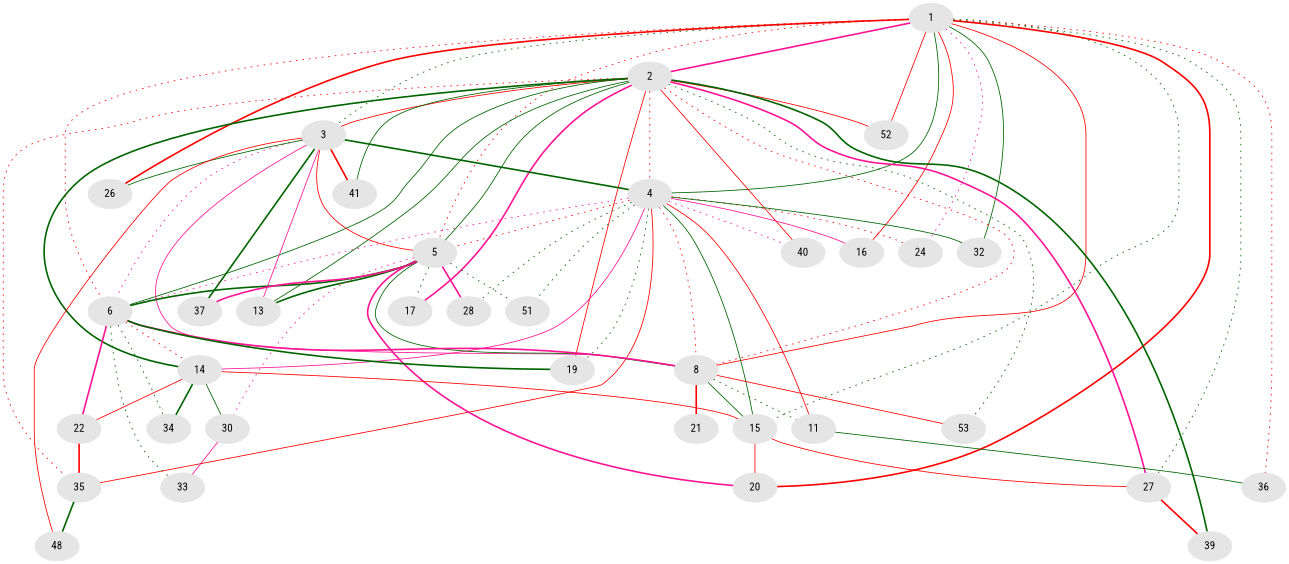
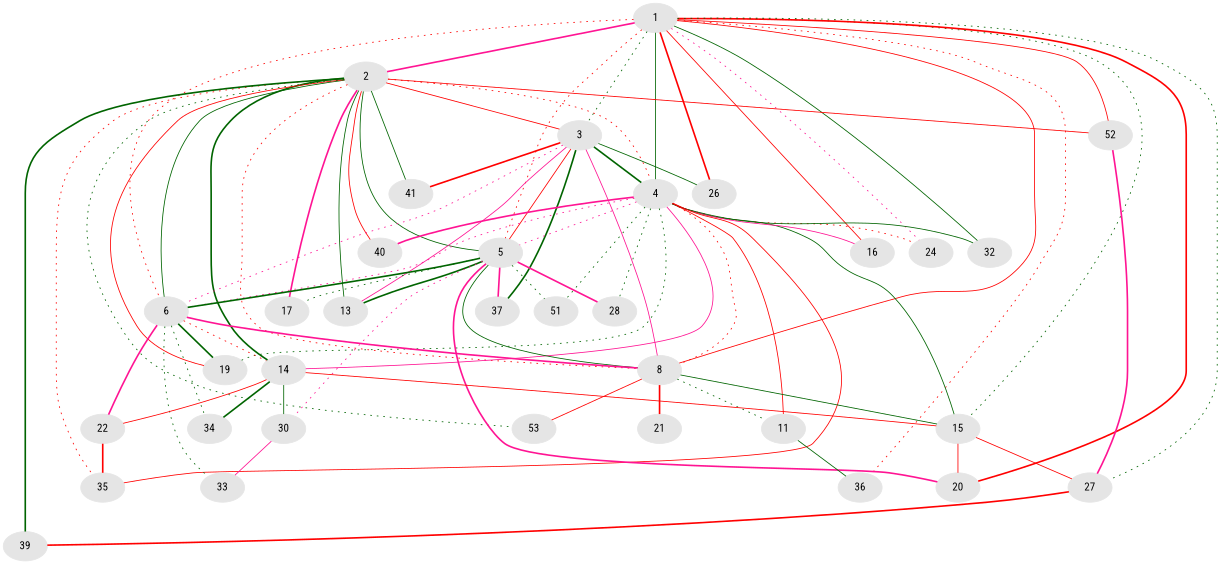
(982, 191) -> (1128, 314)
(727, 222) -> (520, 214)
(542, 223) -> (578, 223)
(57, 546) -> none
